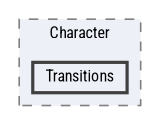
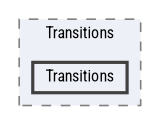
(80, 34) -> (80, 34)
